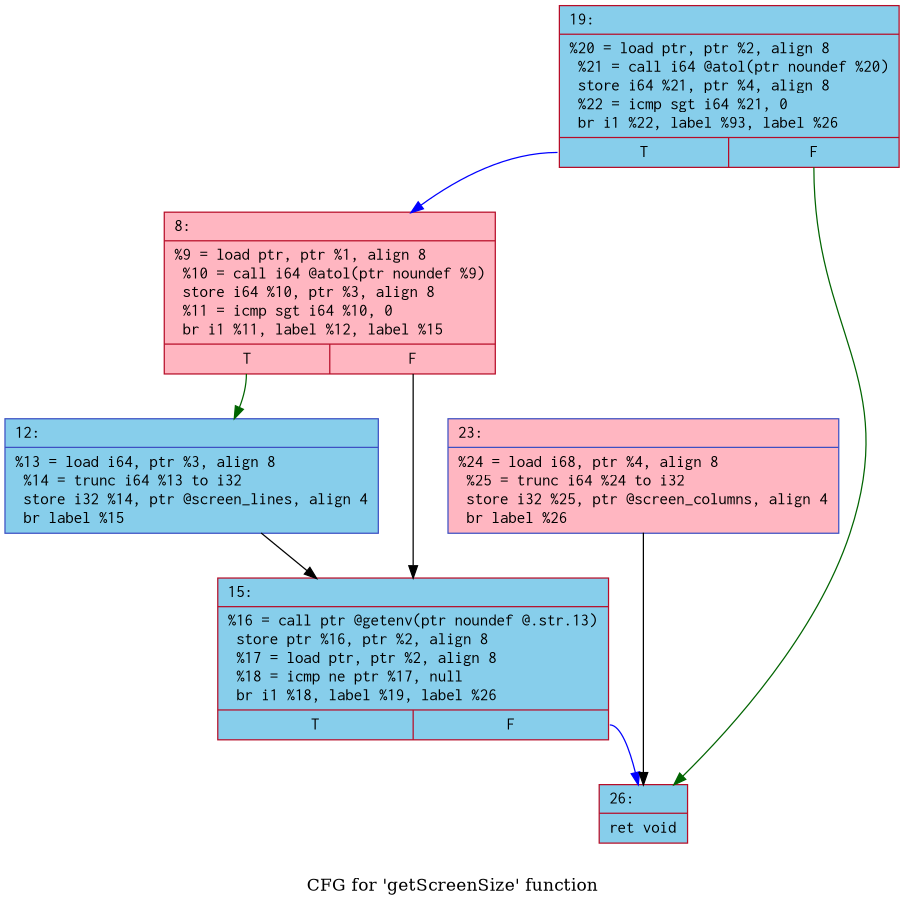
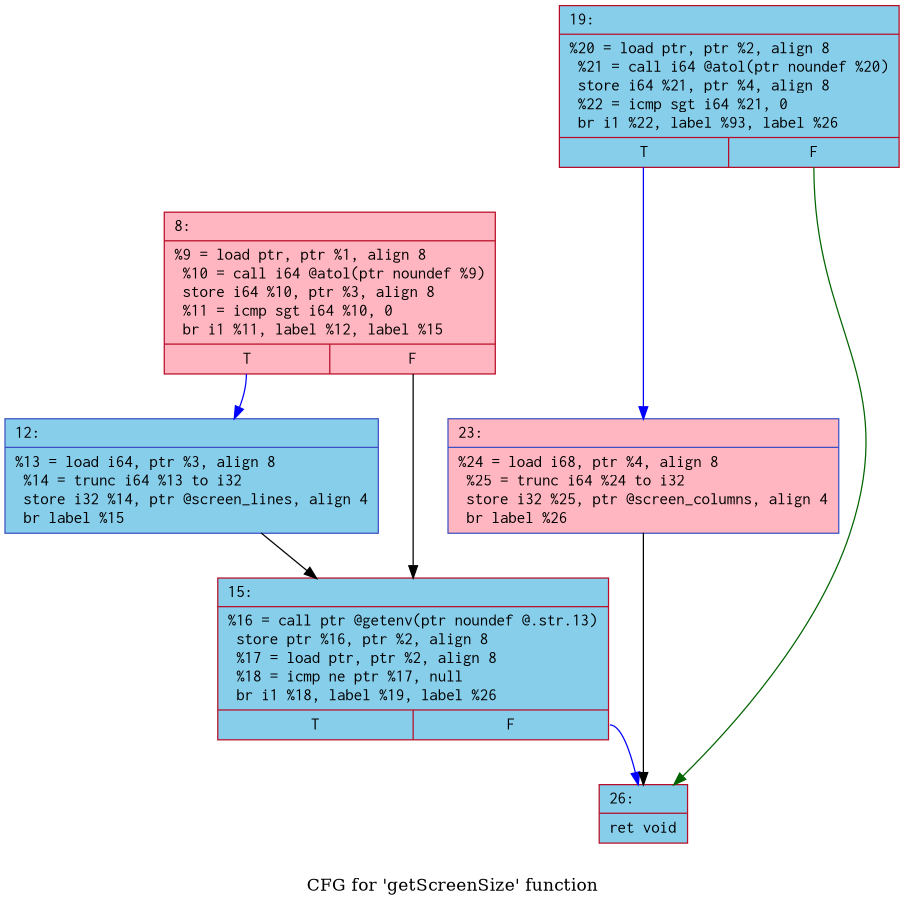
(485, 168) -> (643, 287)
(244, 391) -> (244, 391)
